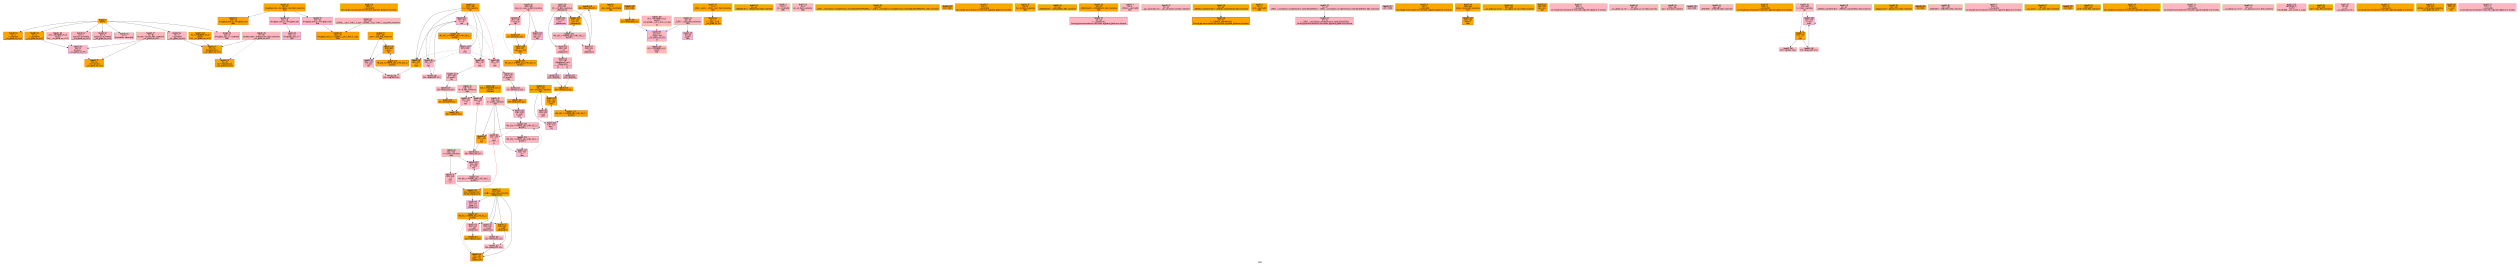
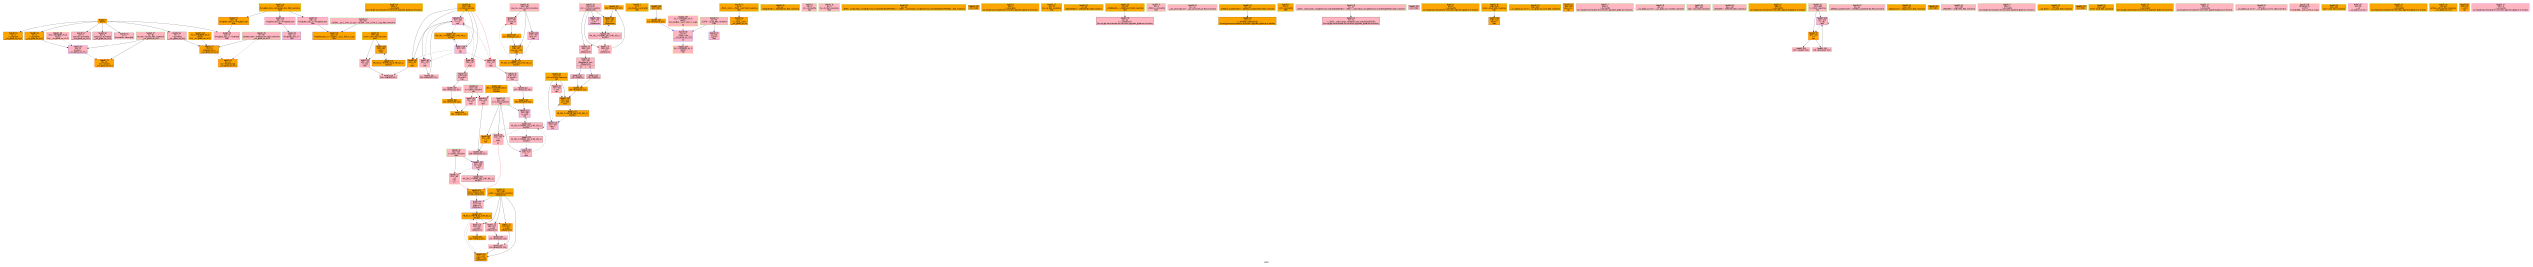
(1692, 7) -> none
(547, 107) -> (560, 95)
